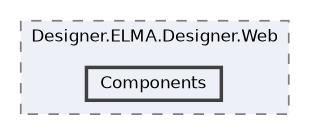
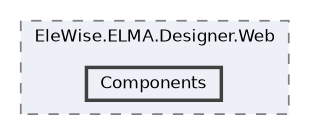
(155, 37) -> (155, 37)
